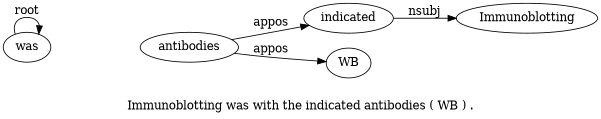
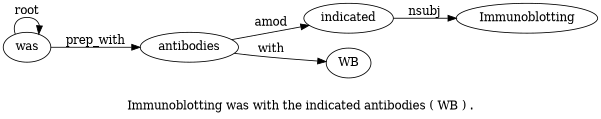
(271, 23) -> (271, 23)
none -> (91, 47)
(271, 49) -> (271, 49)
